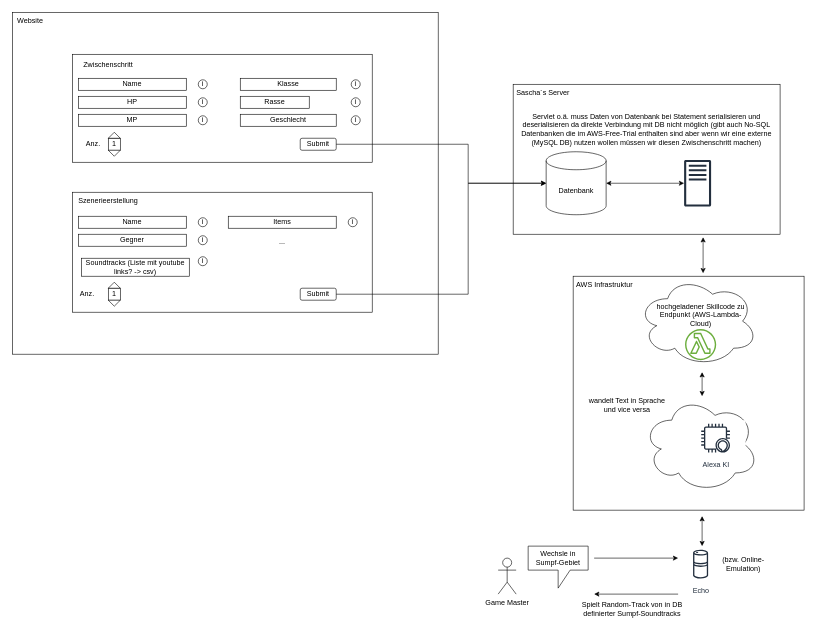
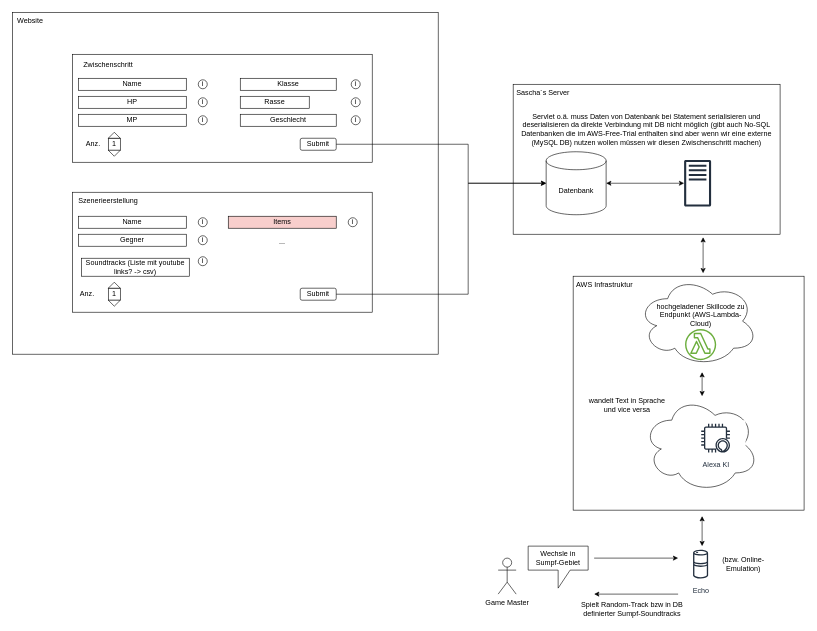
(282, 222) -> (282, 222)
(632, 609) -> (632, 609)
